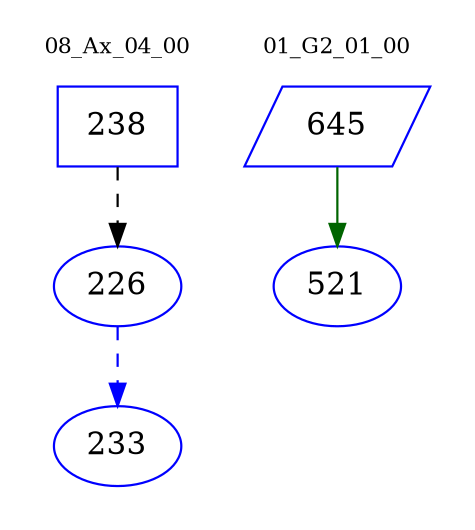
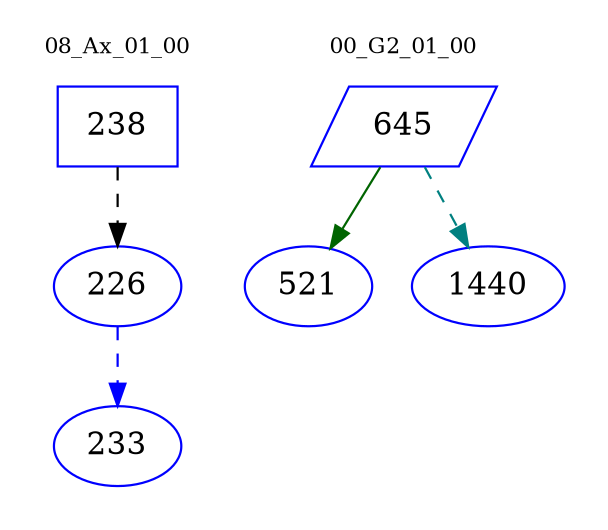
(118, 48) -> (118, 48)
(337, 48) -> (404, 48)
none -> (488, 286)
